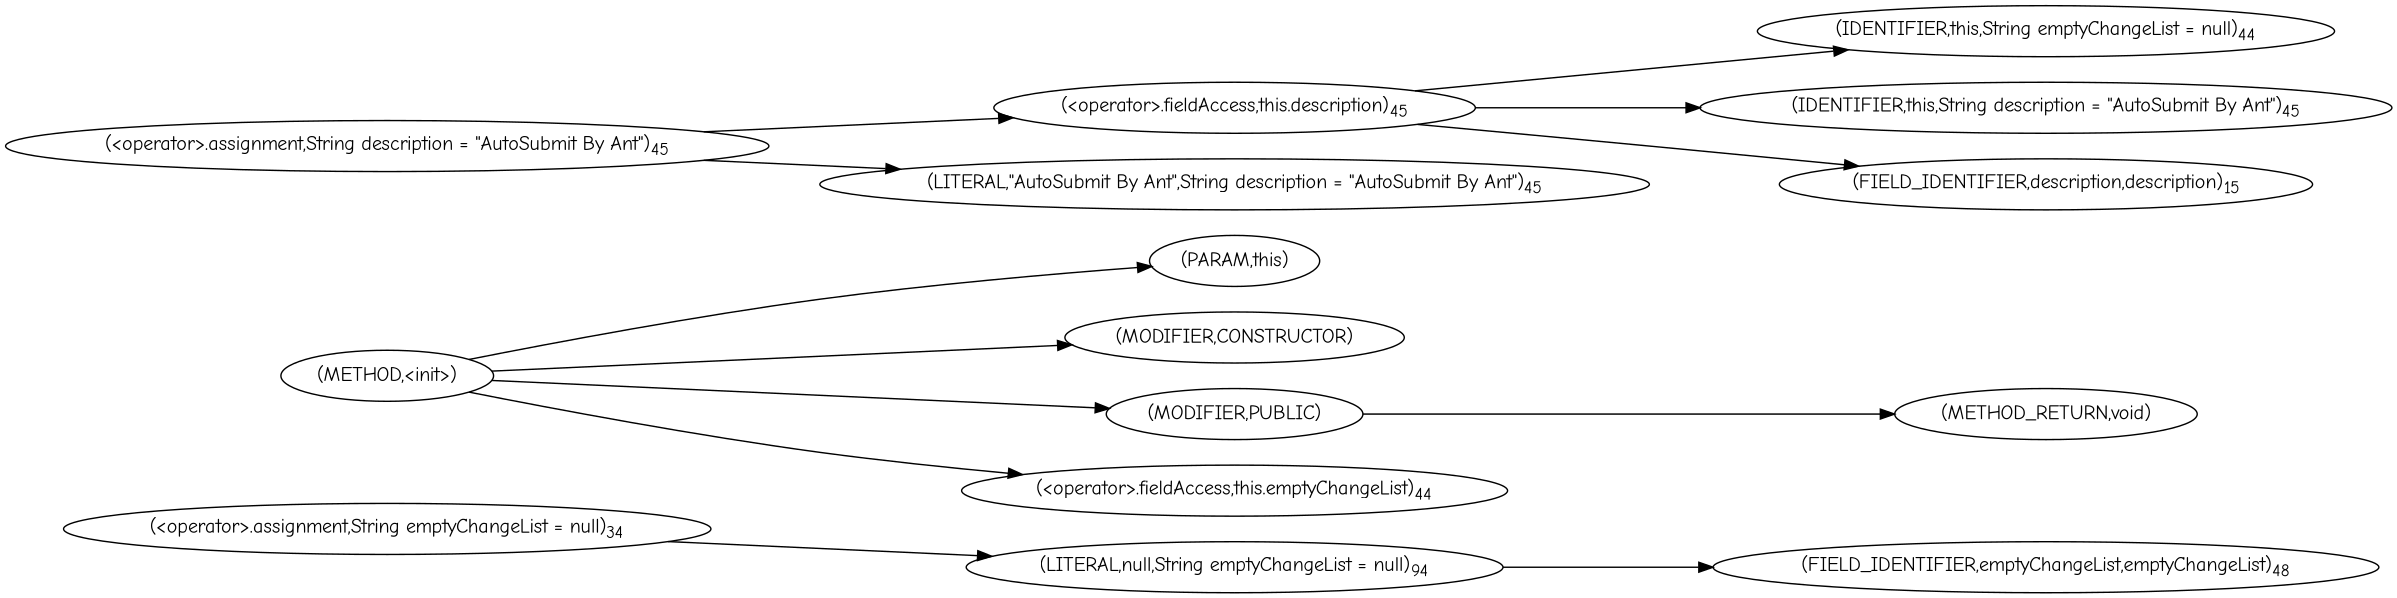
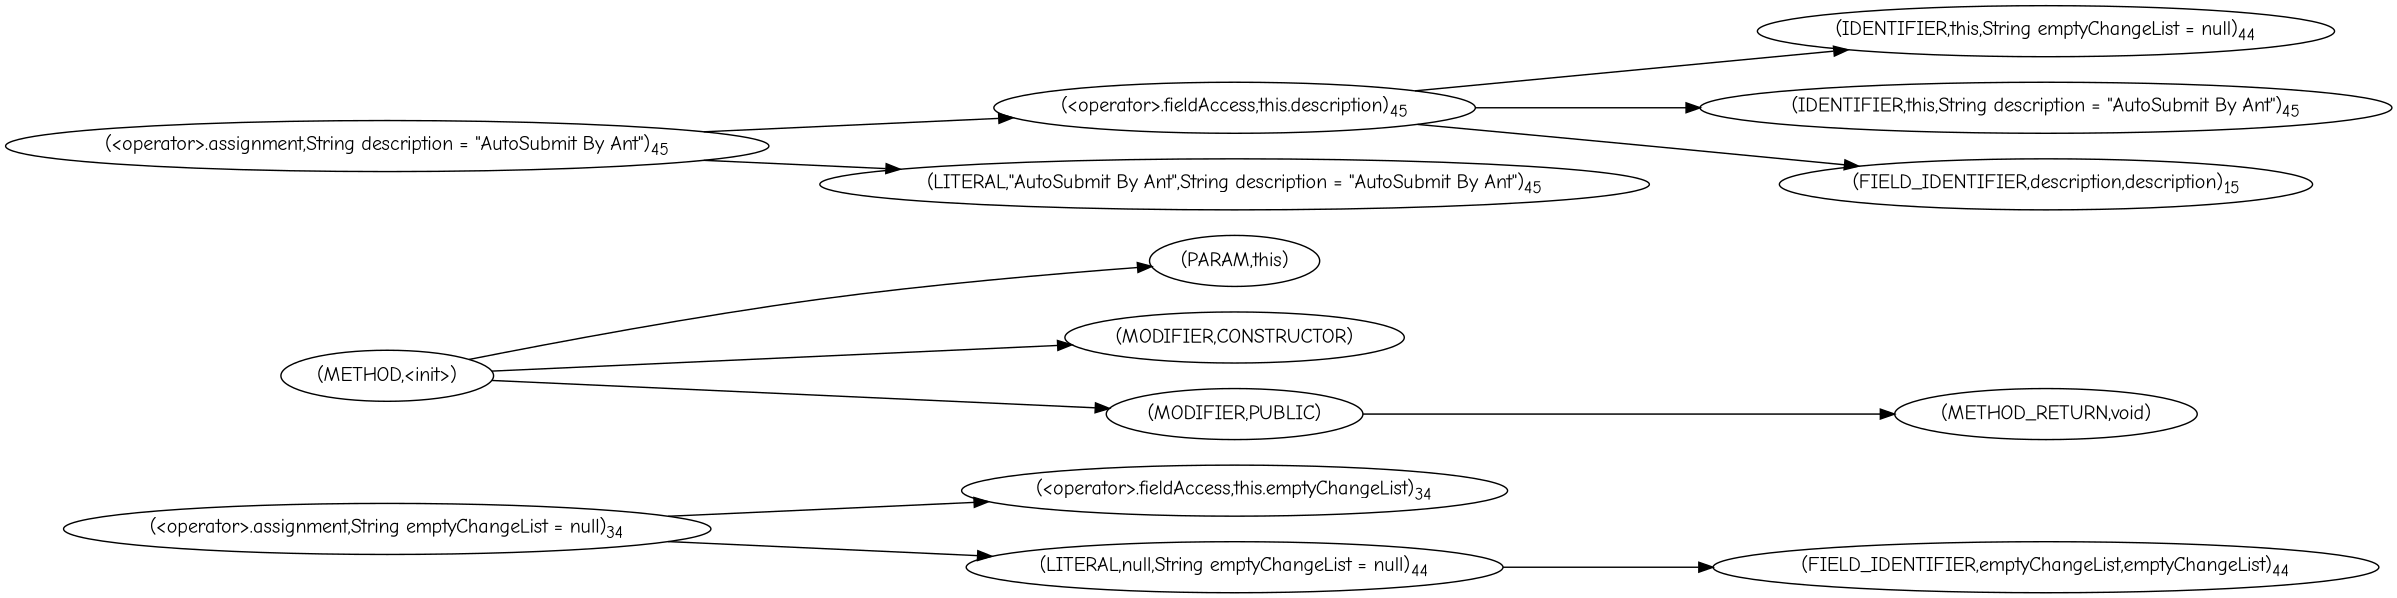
(738, 440) -> (821, 509)
(1424, 489) -> (1424, 489)
(1420, 565) -> (1420, 565)
(2281, 565) -> (2281, 565)
